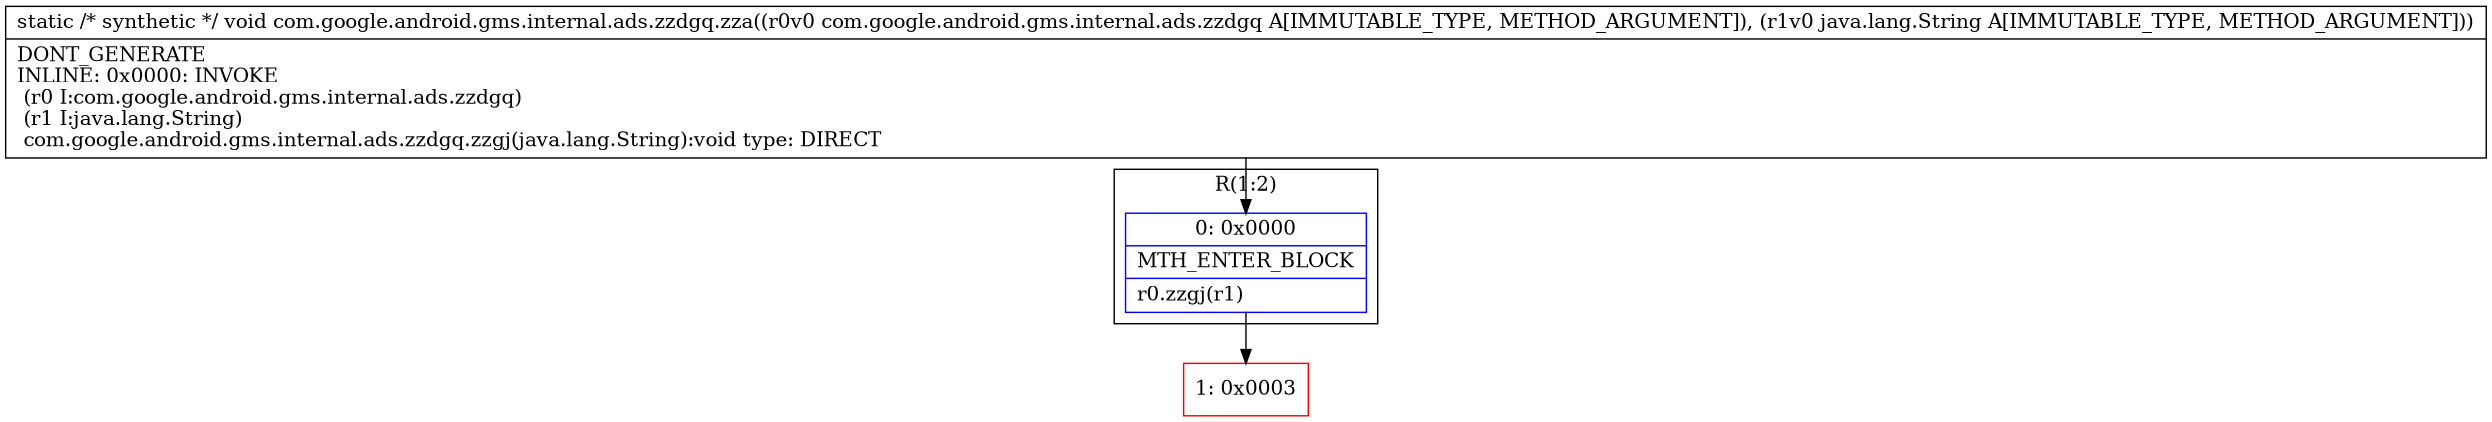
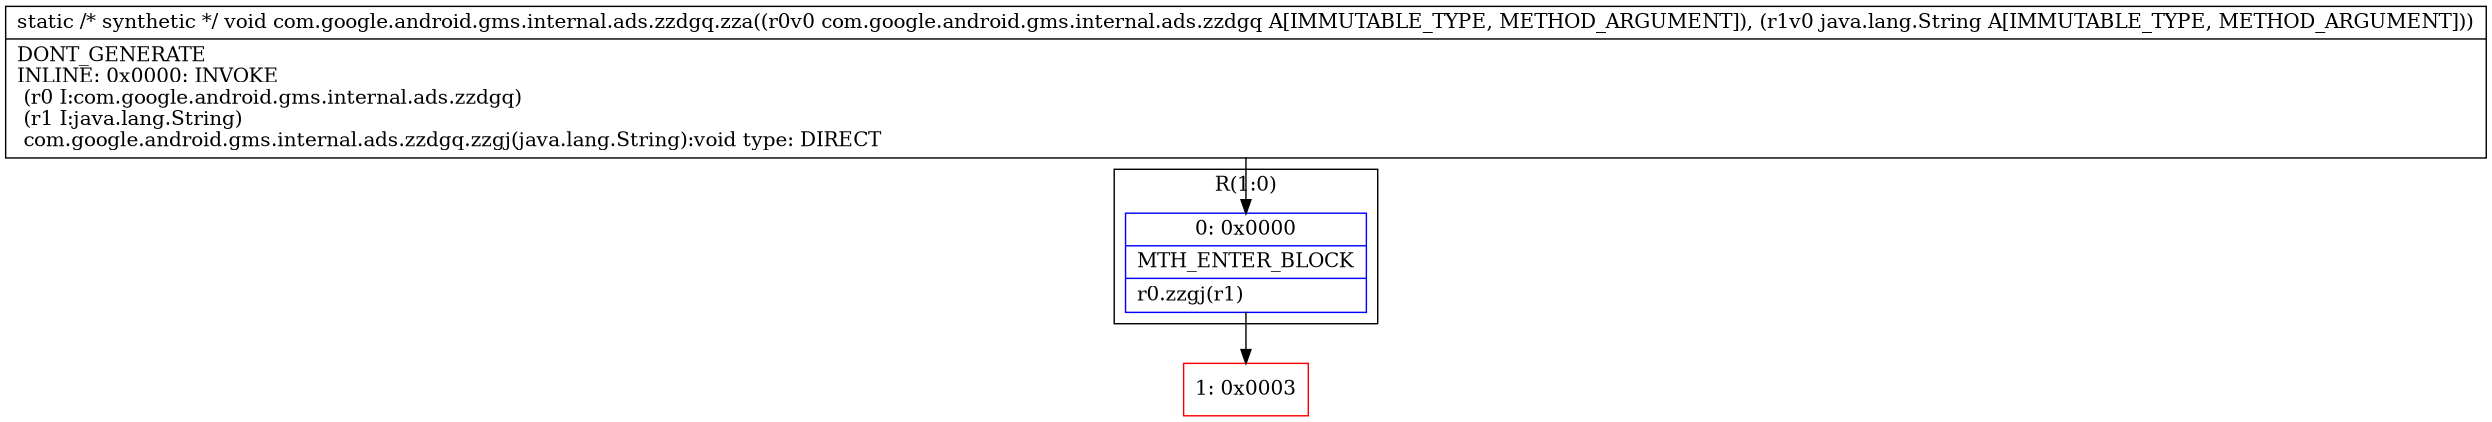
(1246, 186) -> (1246, 186)
